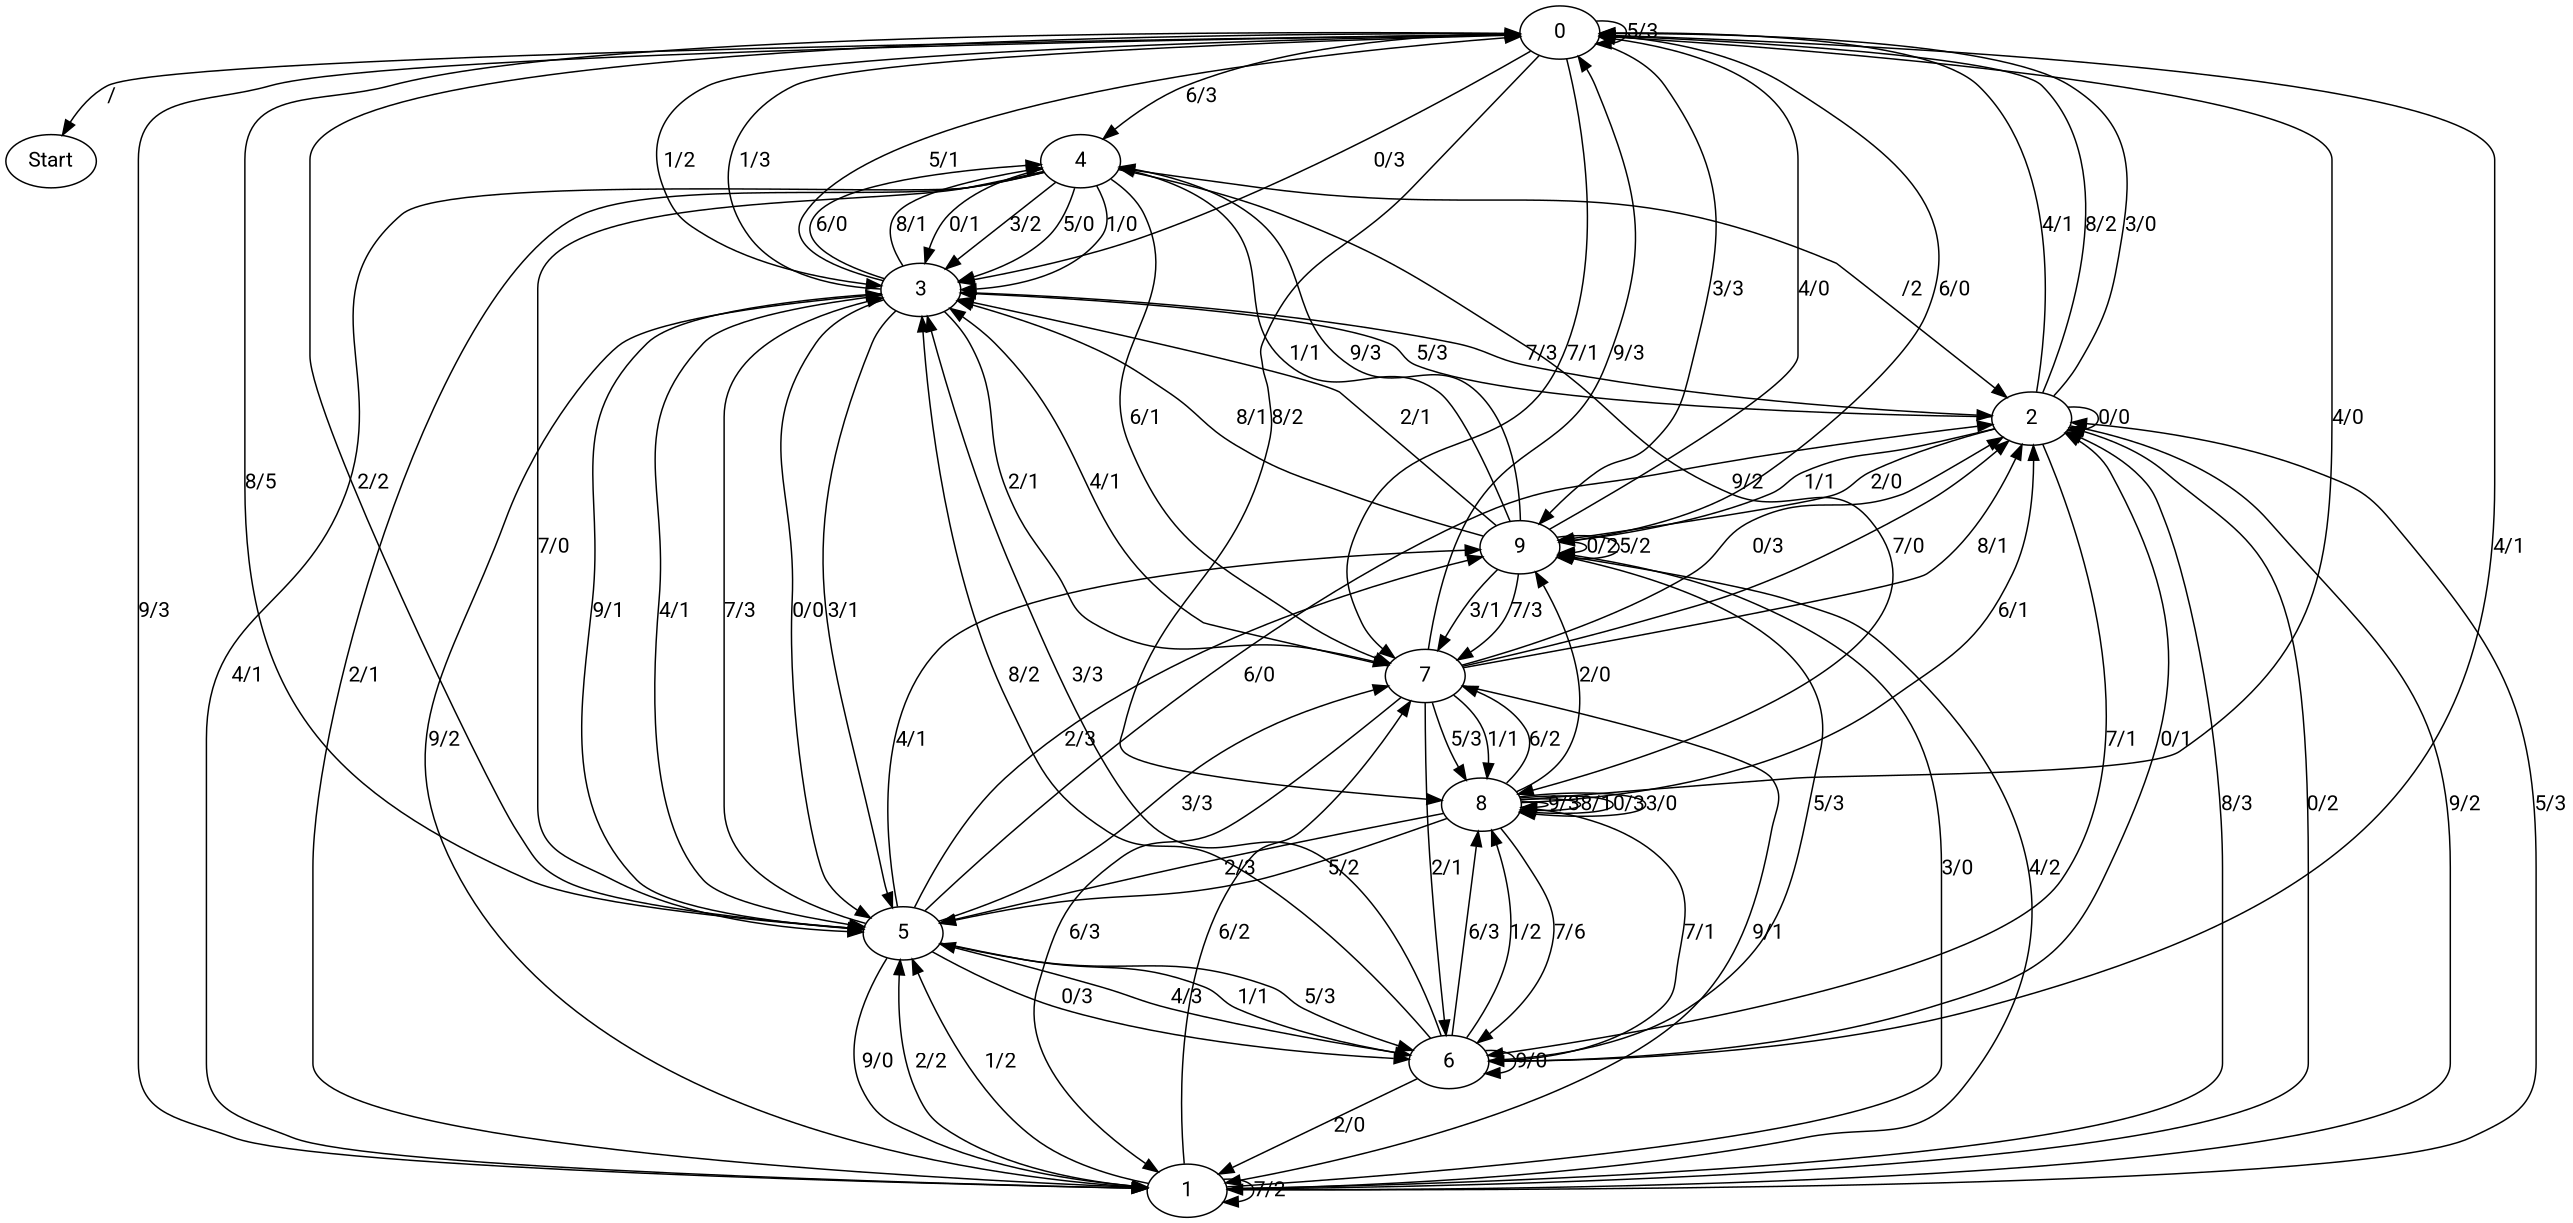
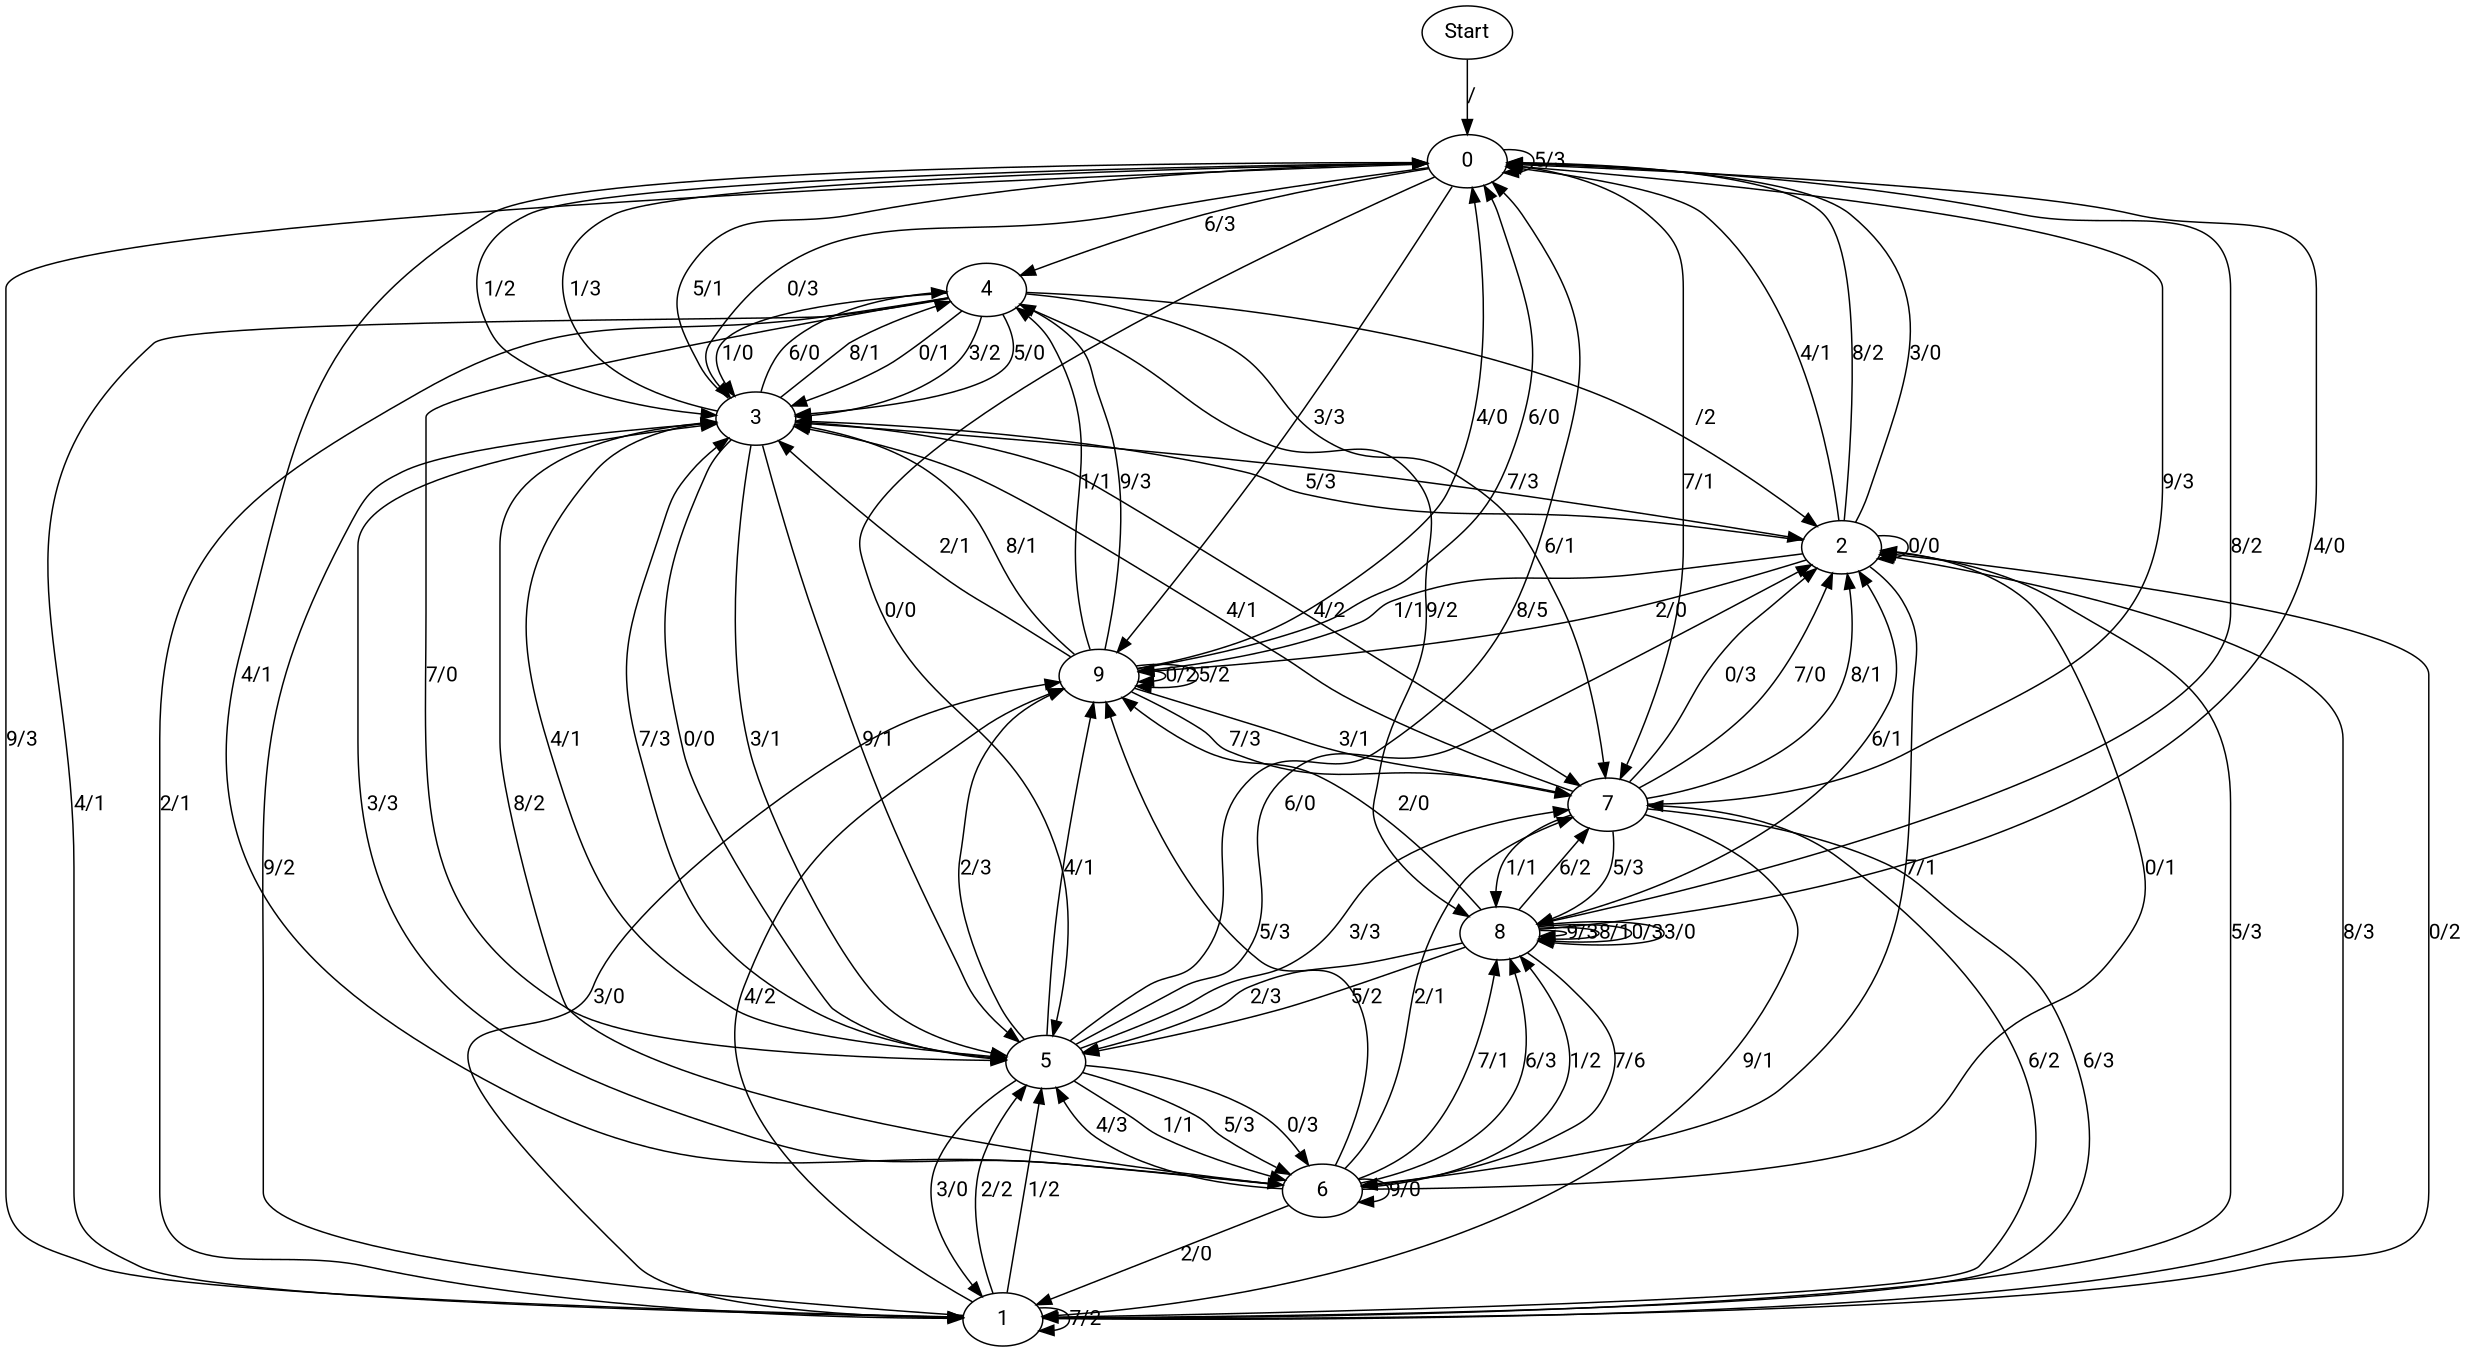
(787, 48) -> (1467, 89)
(374, 483) -> (901, 612)
(1024, 483) -> (1330, 612)
(1430, 862) -> (1416, 982)
(878, 1062) -> (953, 1191)
(2268, 1139) -> none
